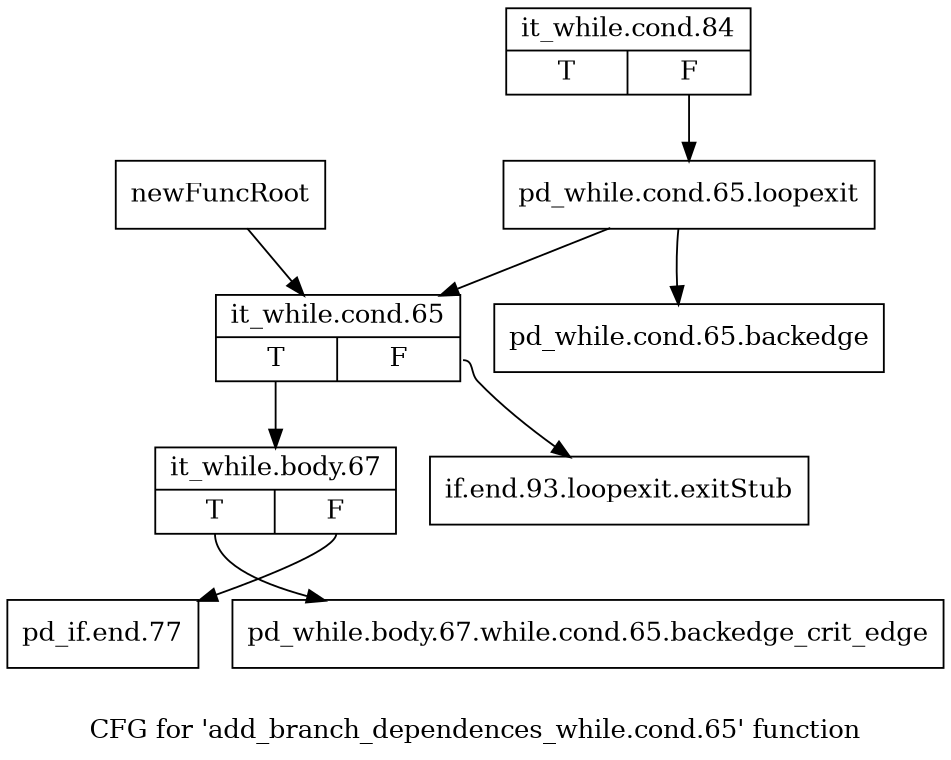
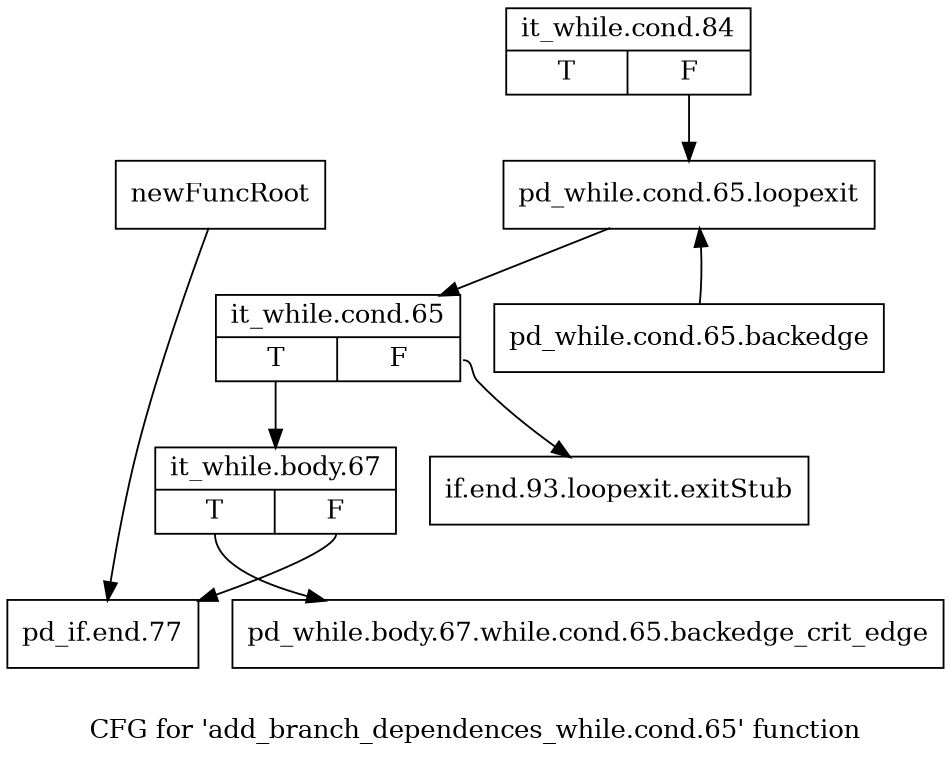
(270, 255) -> (150, 402)
(677, 257) -> (701, 276)
